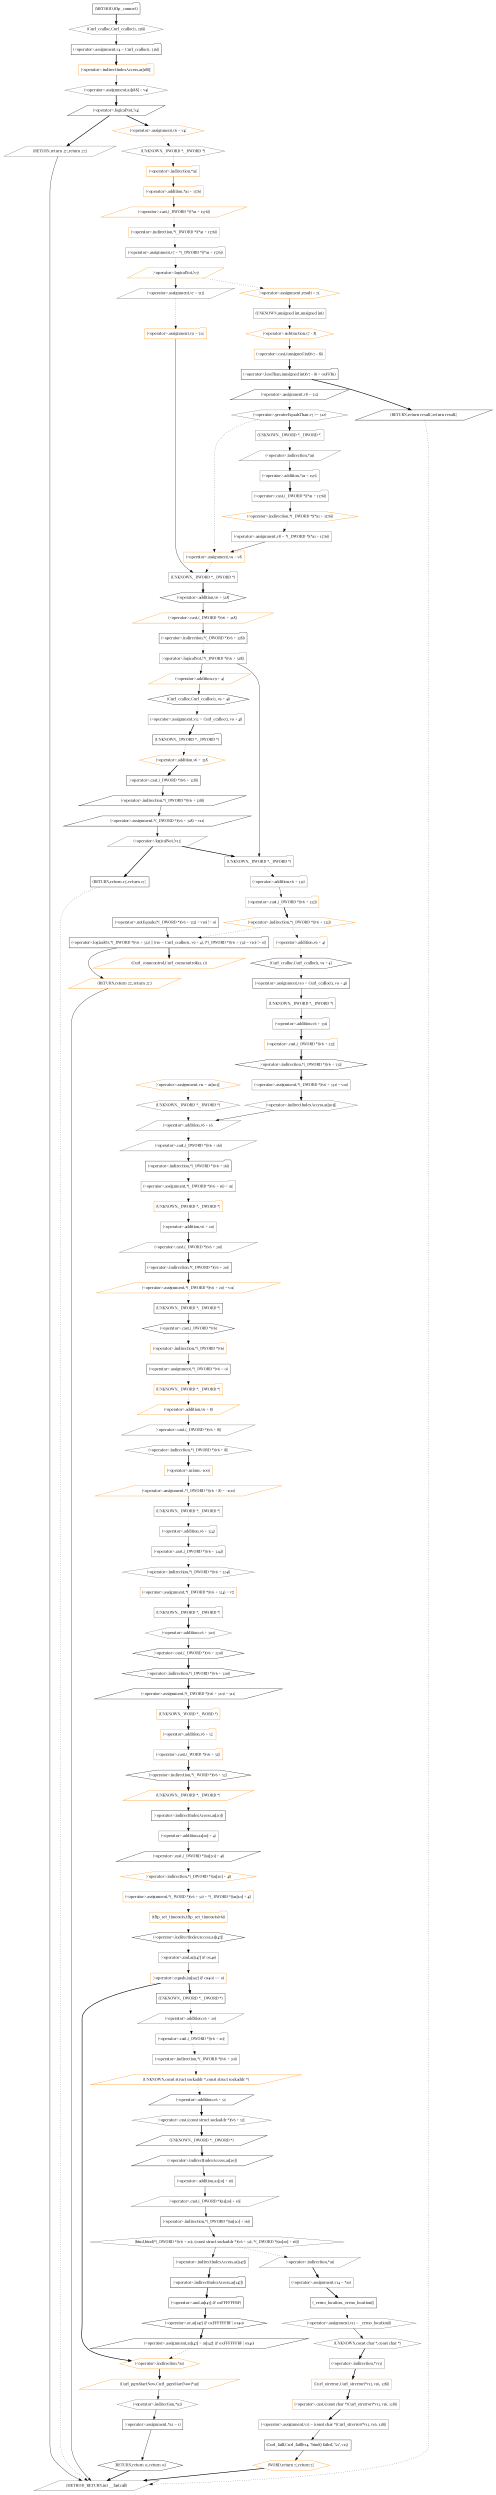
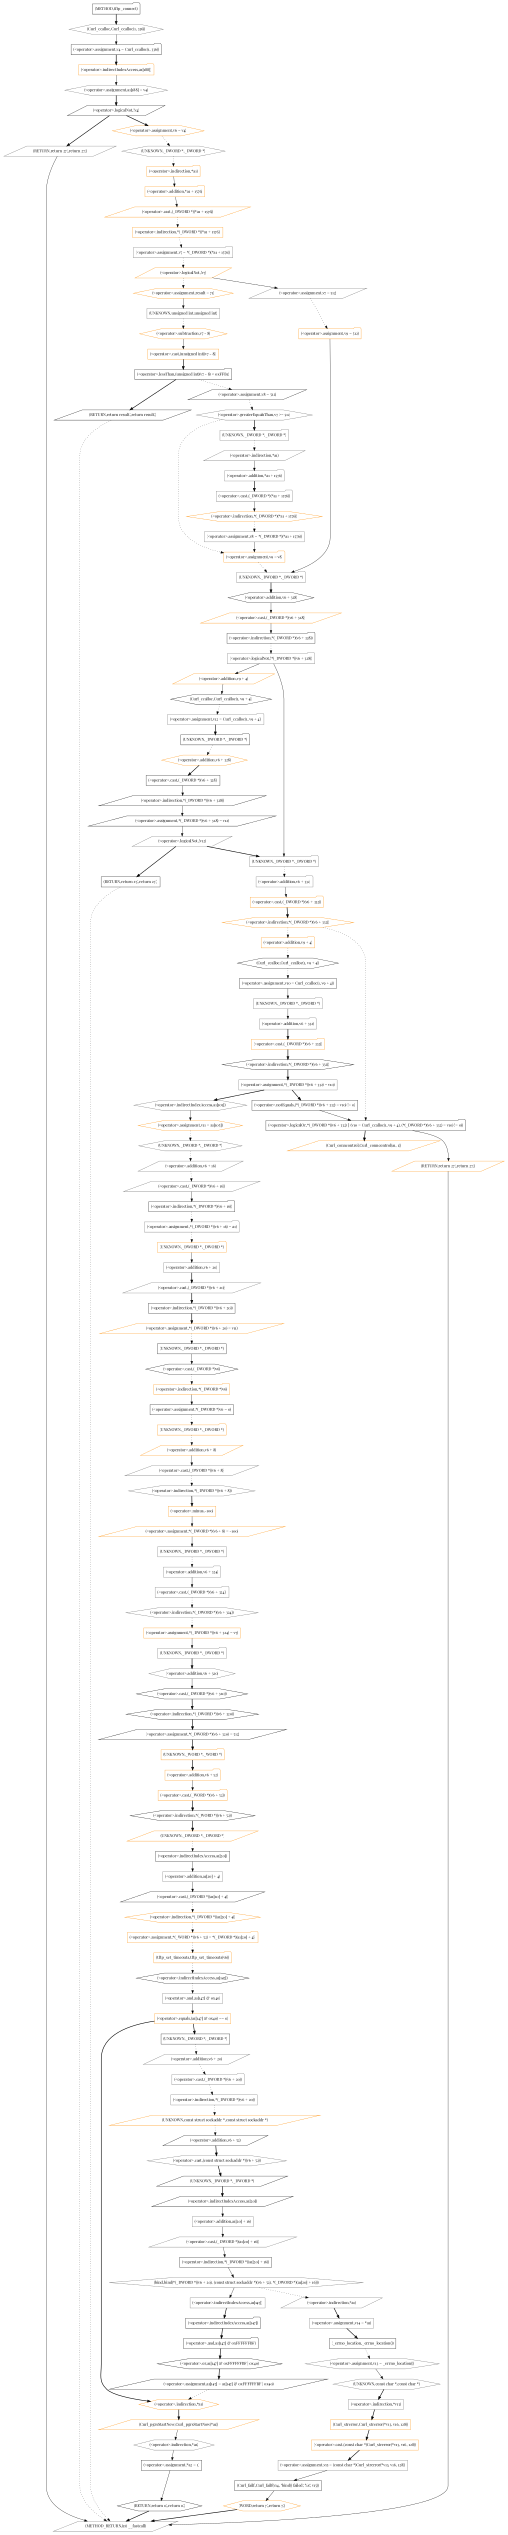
none -> (295, 1094)
(246, 1115) -> (190, 1114)
